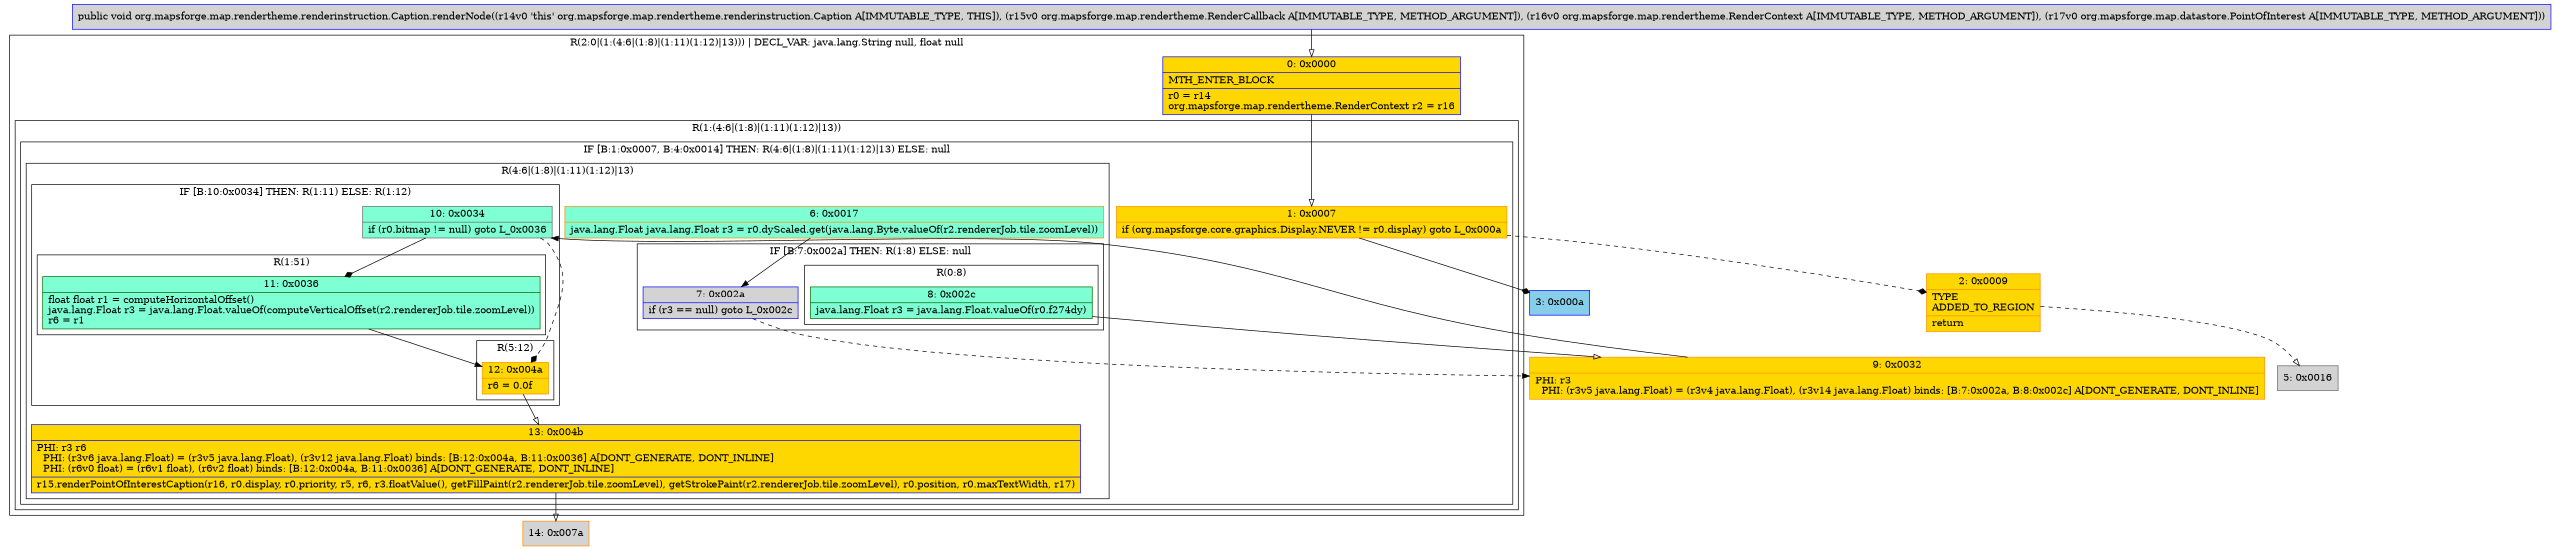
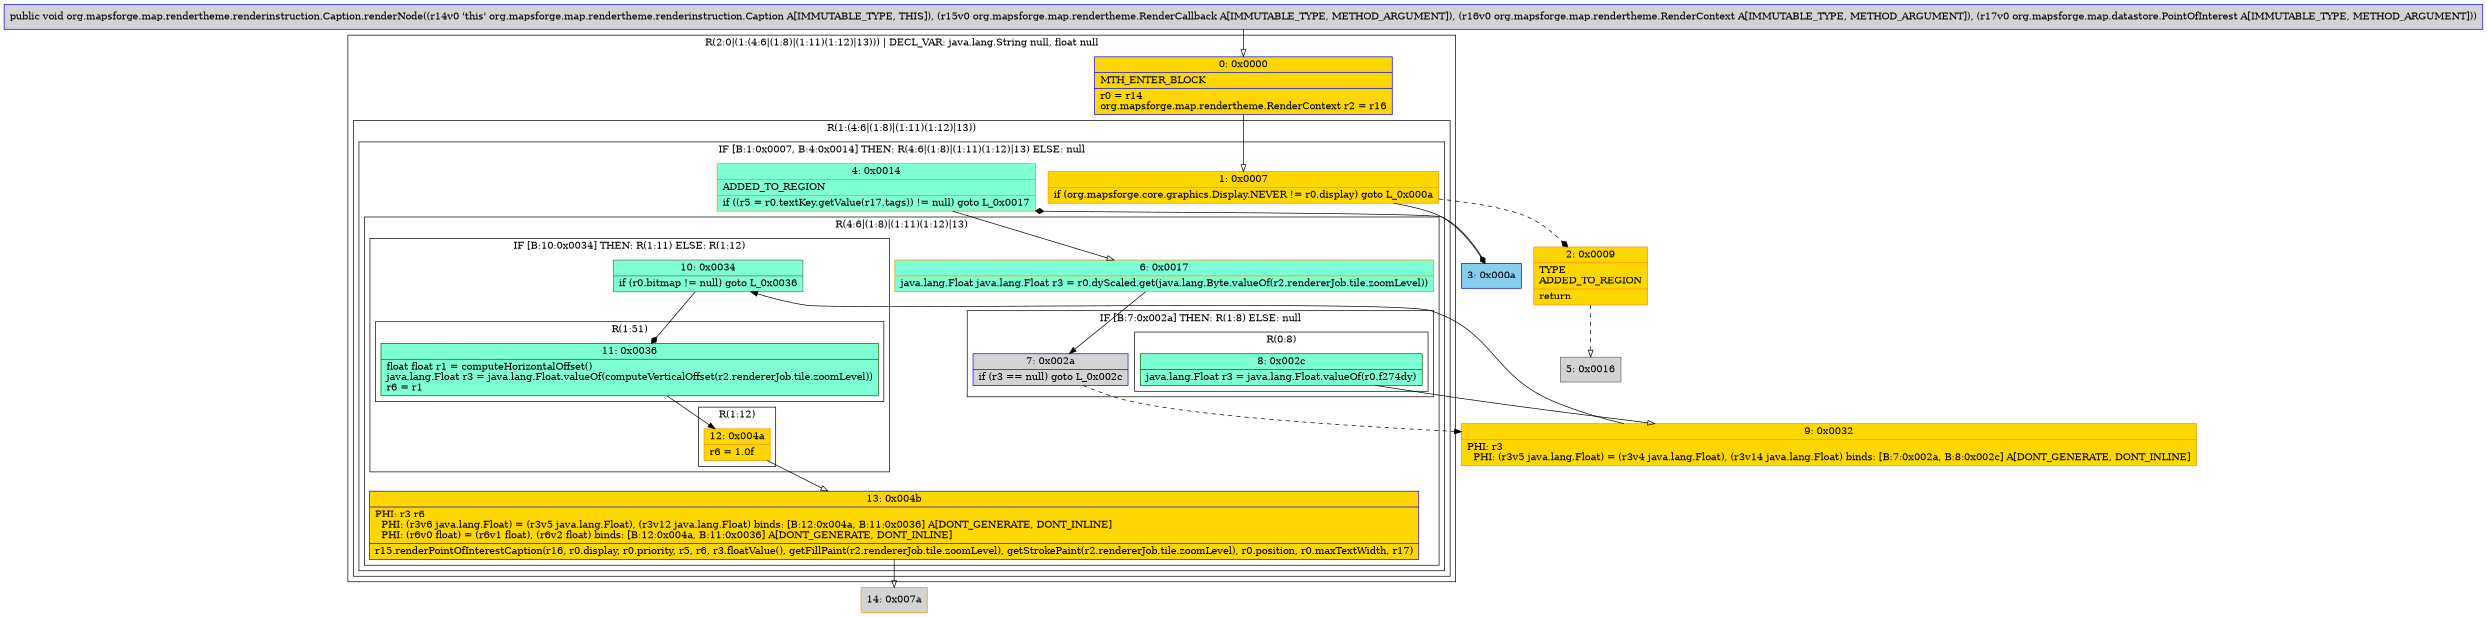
none -> (876, 187)
(554, 318) -> none
(515, 349) -> (737, 415)
(510, 386) -> (732, 452)
